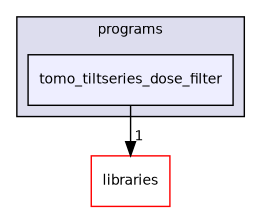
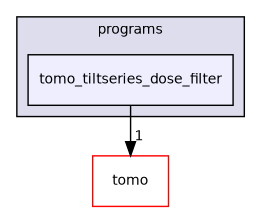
(131, 181) -> (131, 181)
